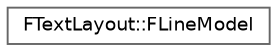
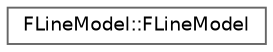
(139, 26) -> (137, 26)
